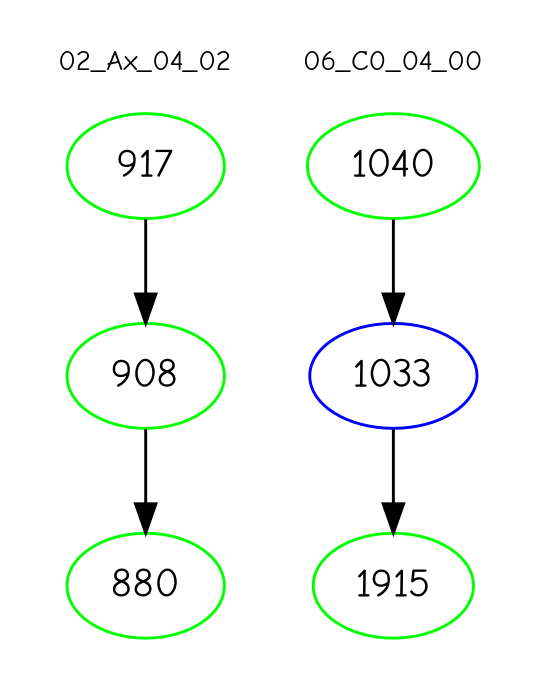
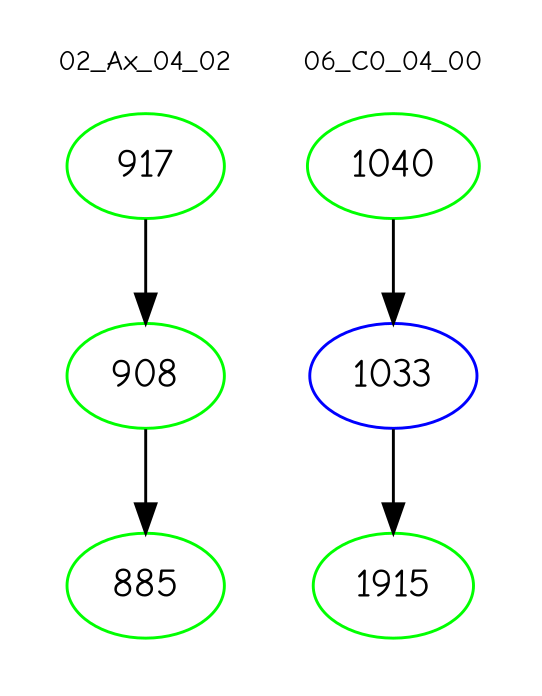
(146, 586) -> (146, 586)
